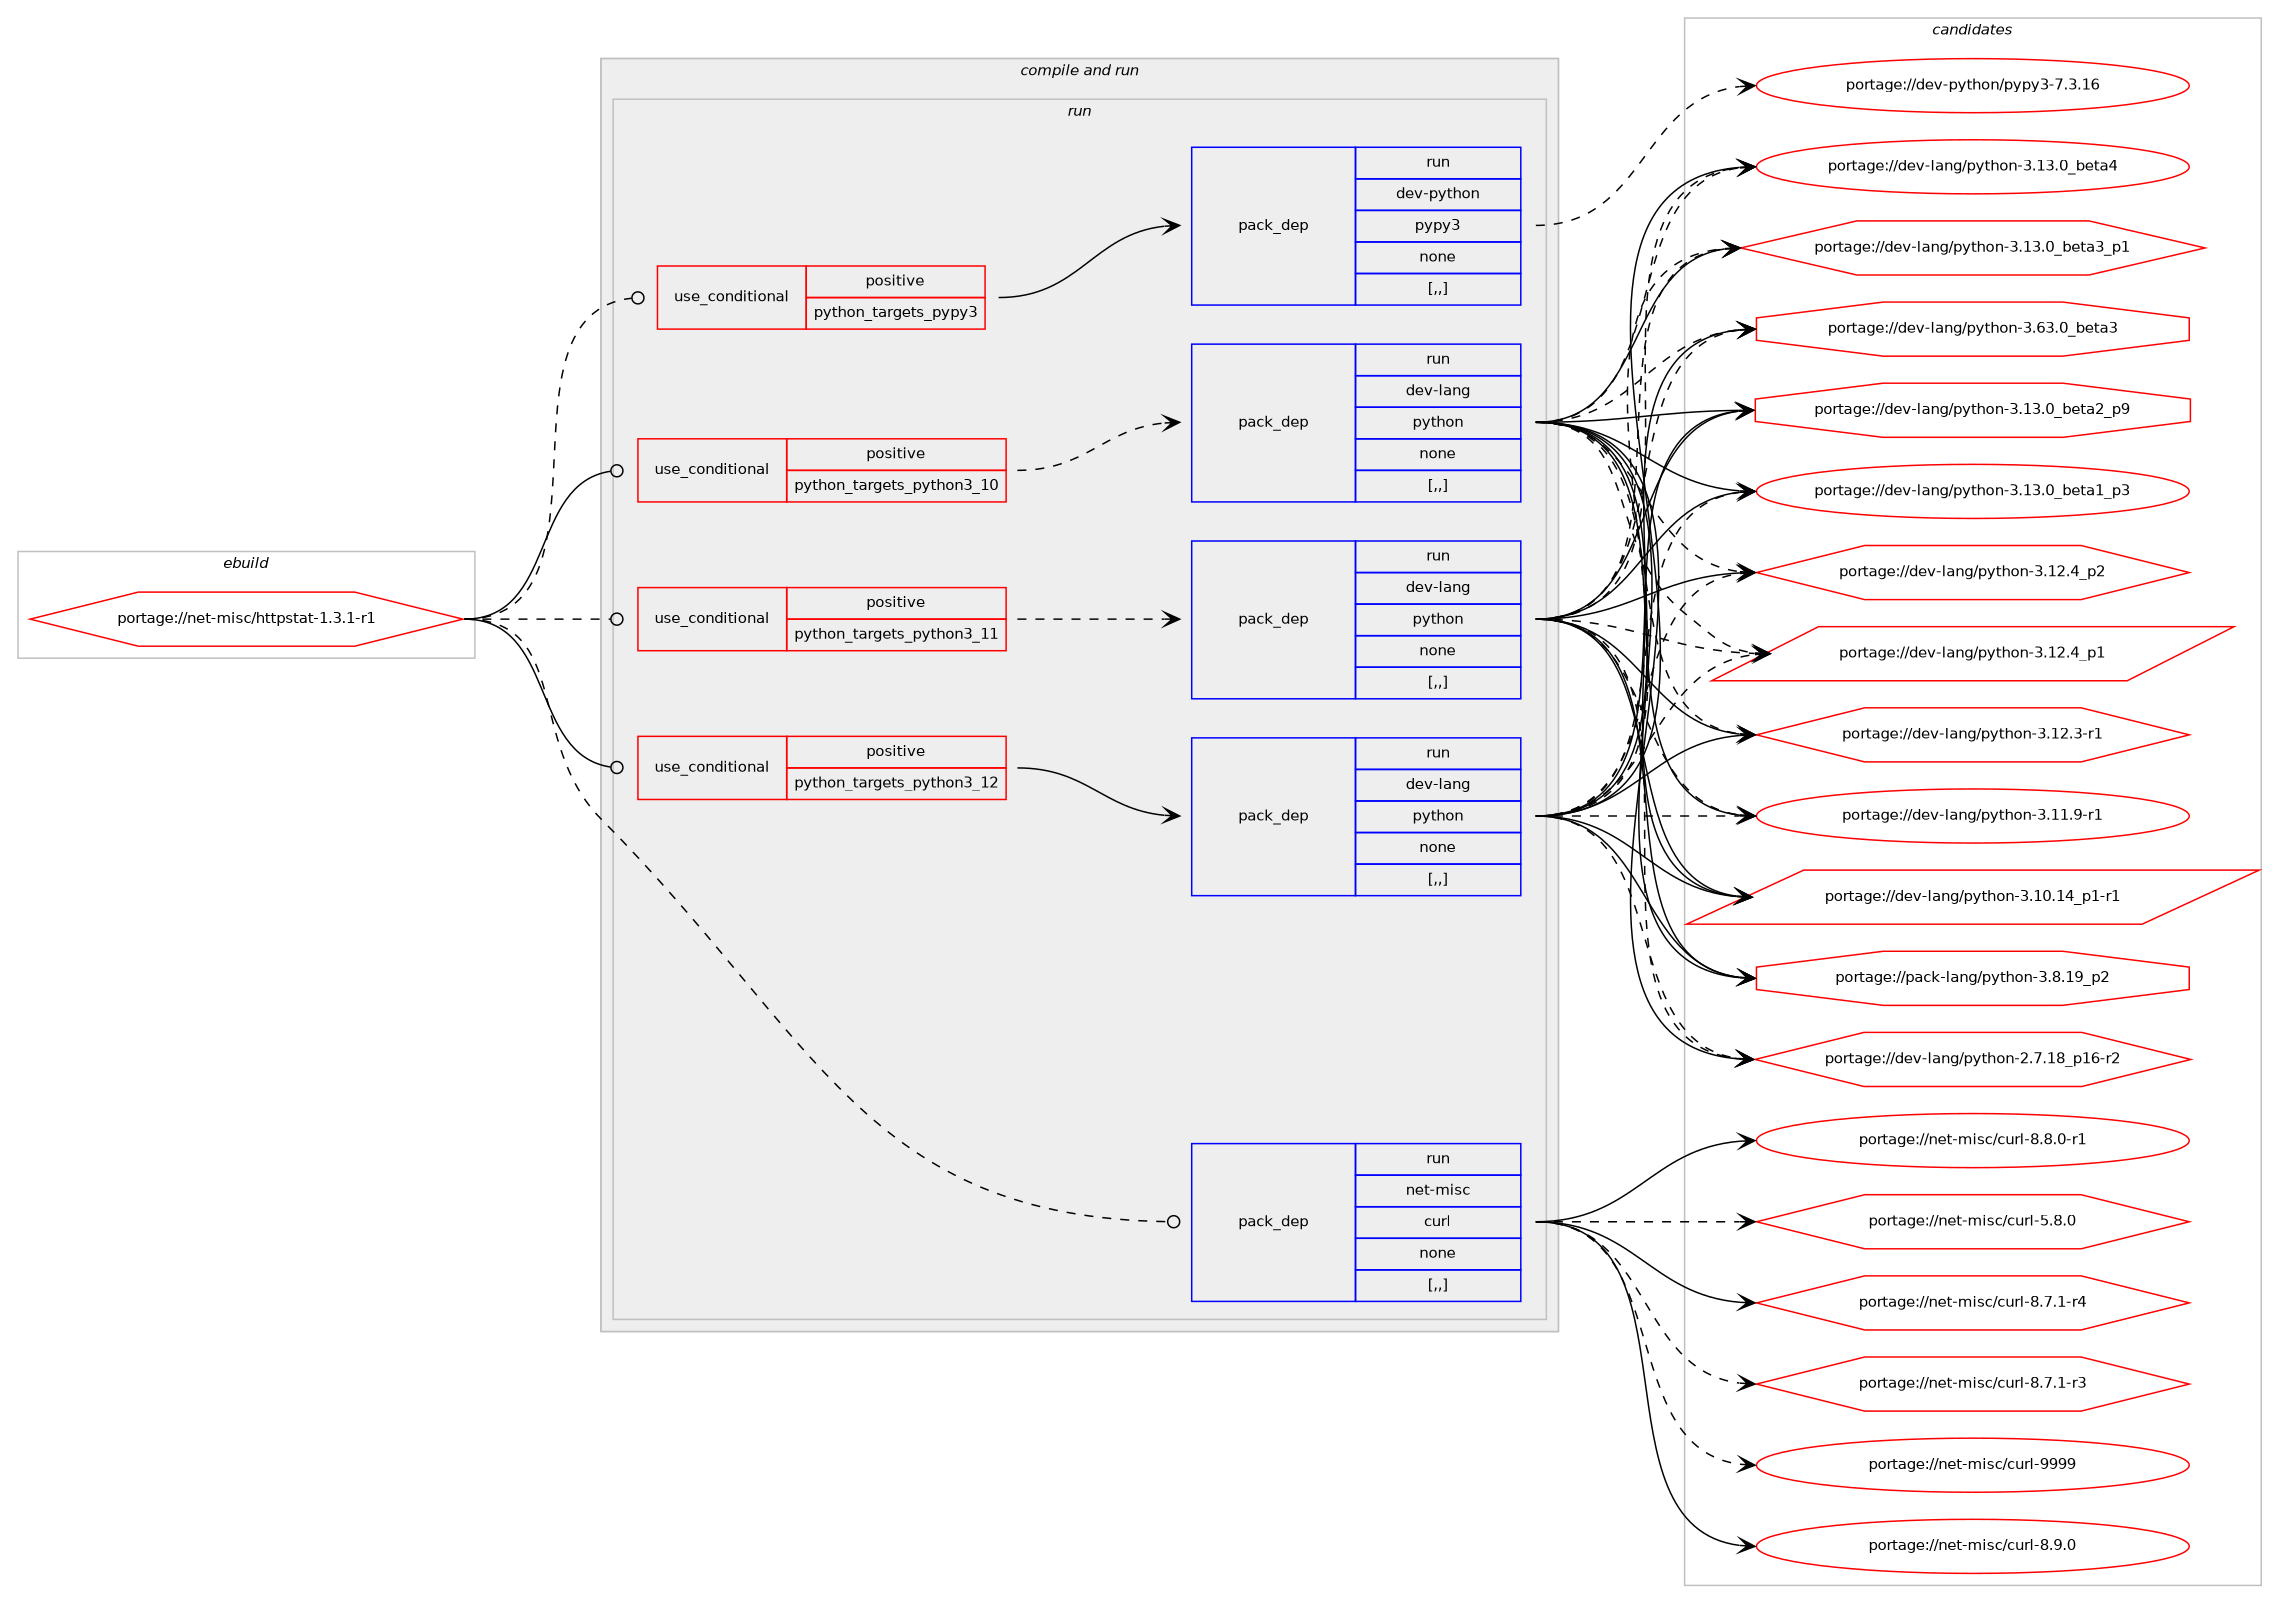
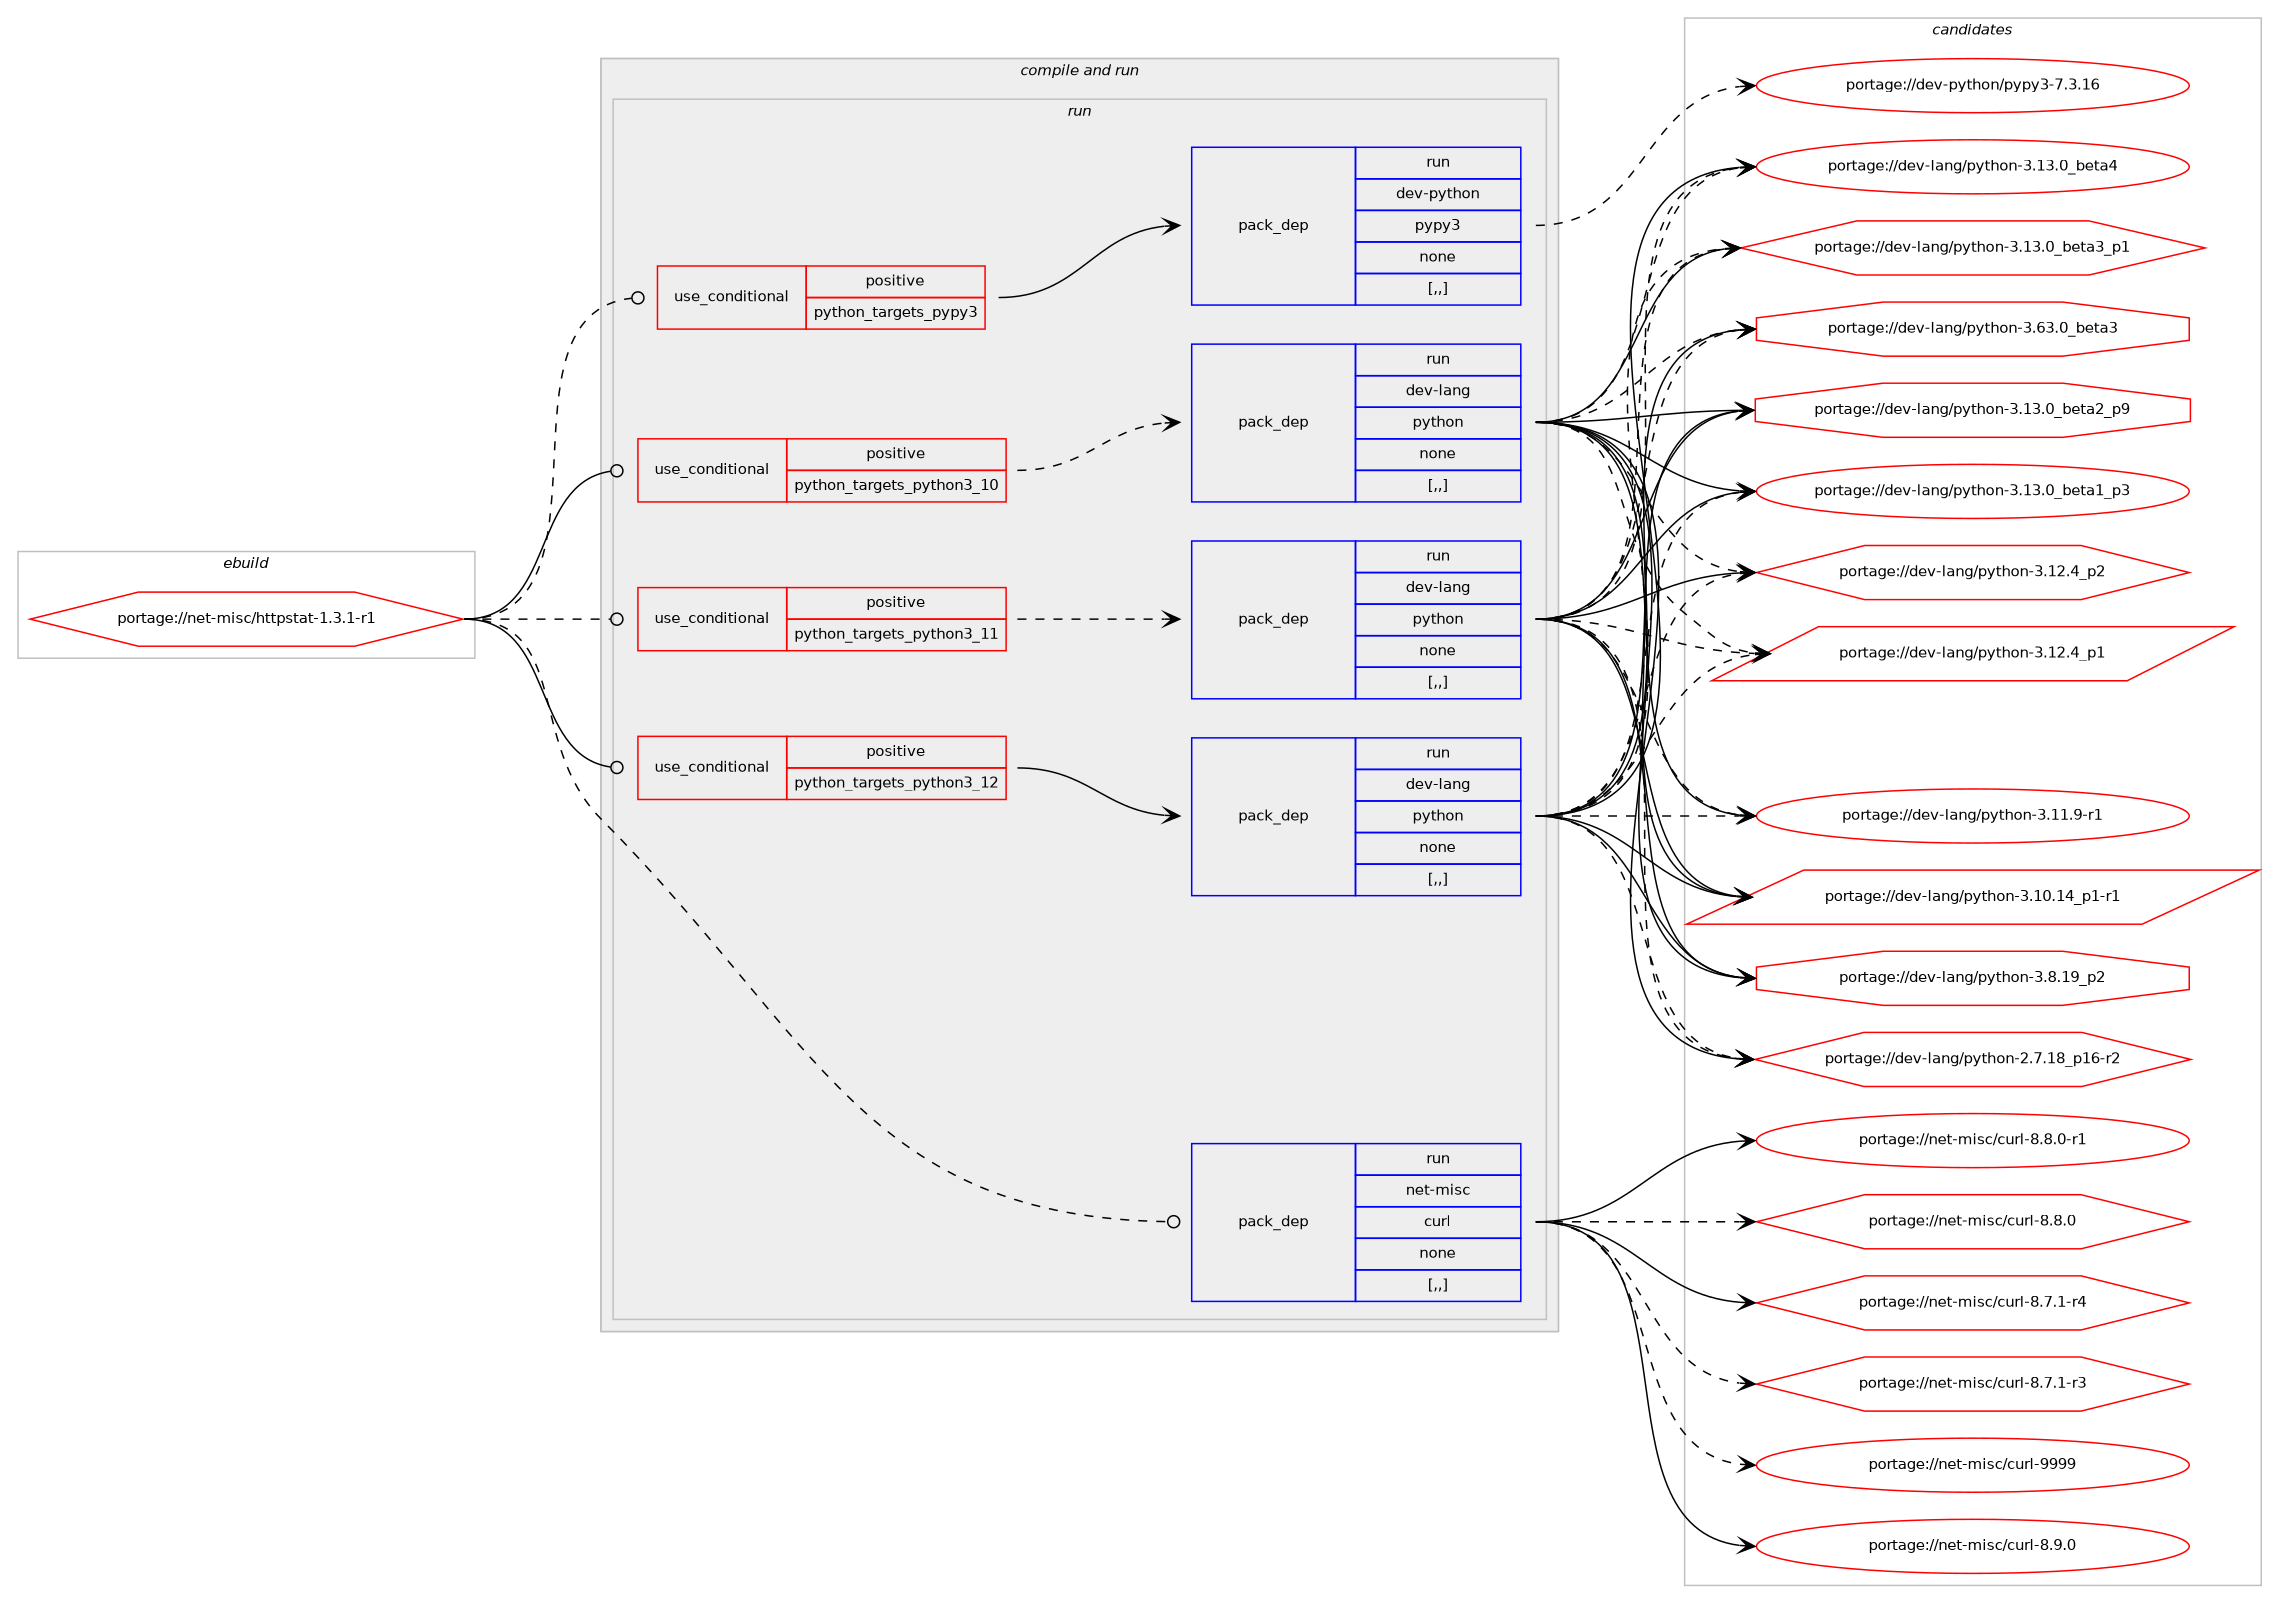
(1973, 735) -> none
(1973, 978) -> (1973, 978)
(1973, 1222) -> (1973, 1222)
